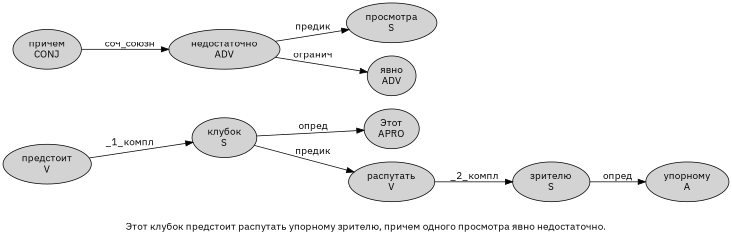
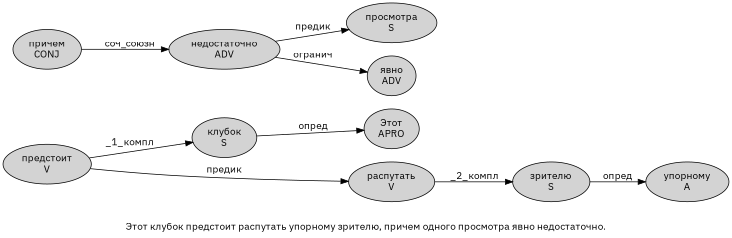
(300, 158) -> (215, 178)
